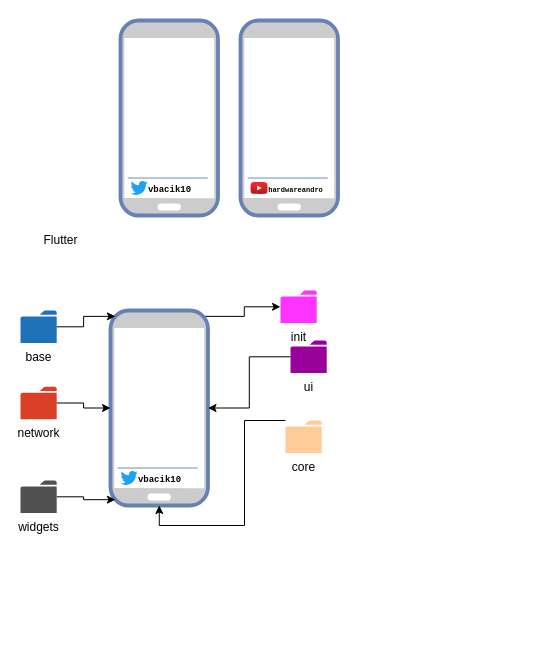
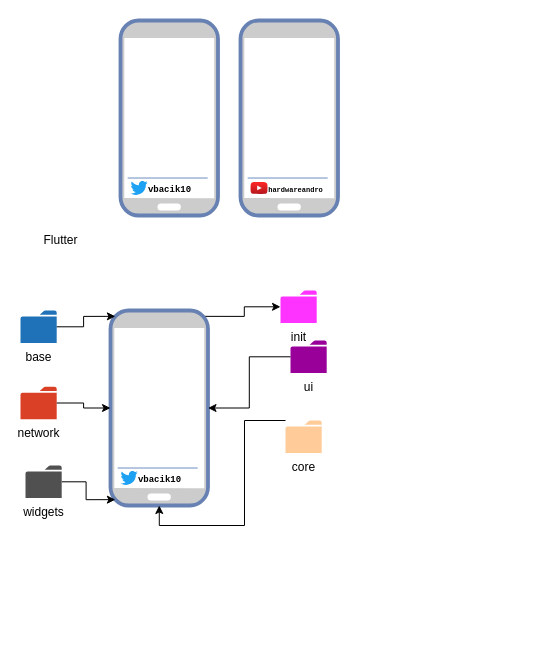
(39, 497) -> (44, 482)
